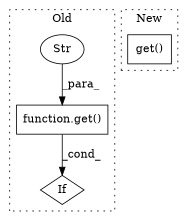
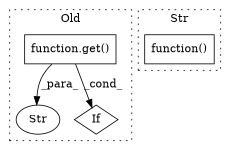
(150, 19) -> (179, 19)
(150, 49) -> (179, 49)
(62, 80) -> (41, 79)
